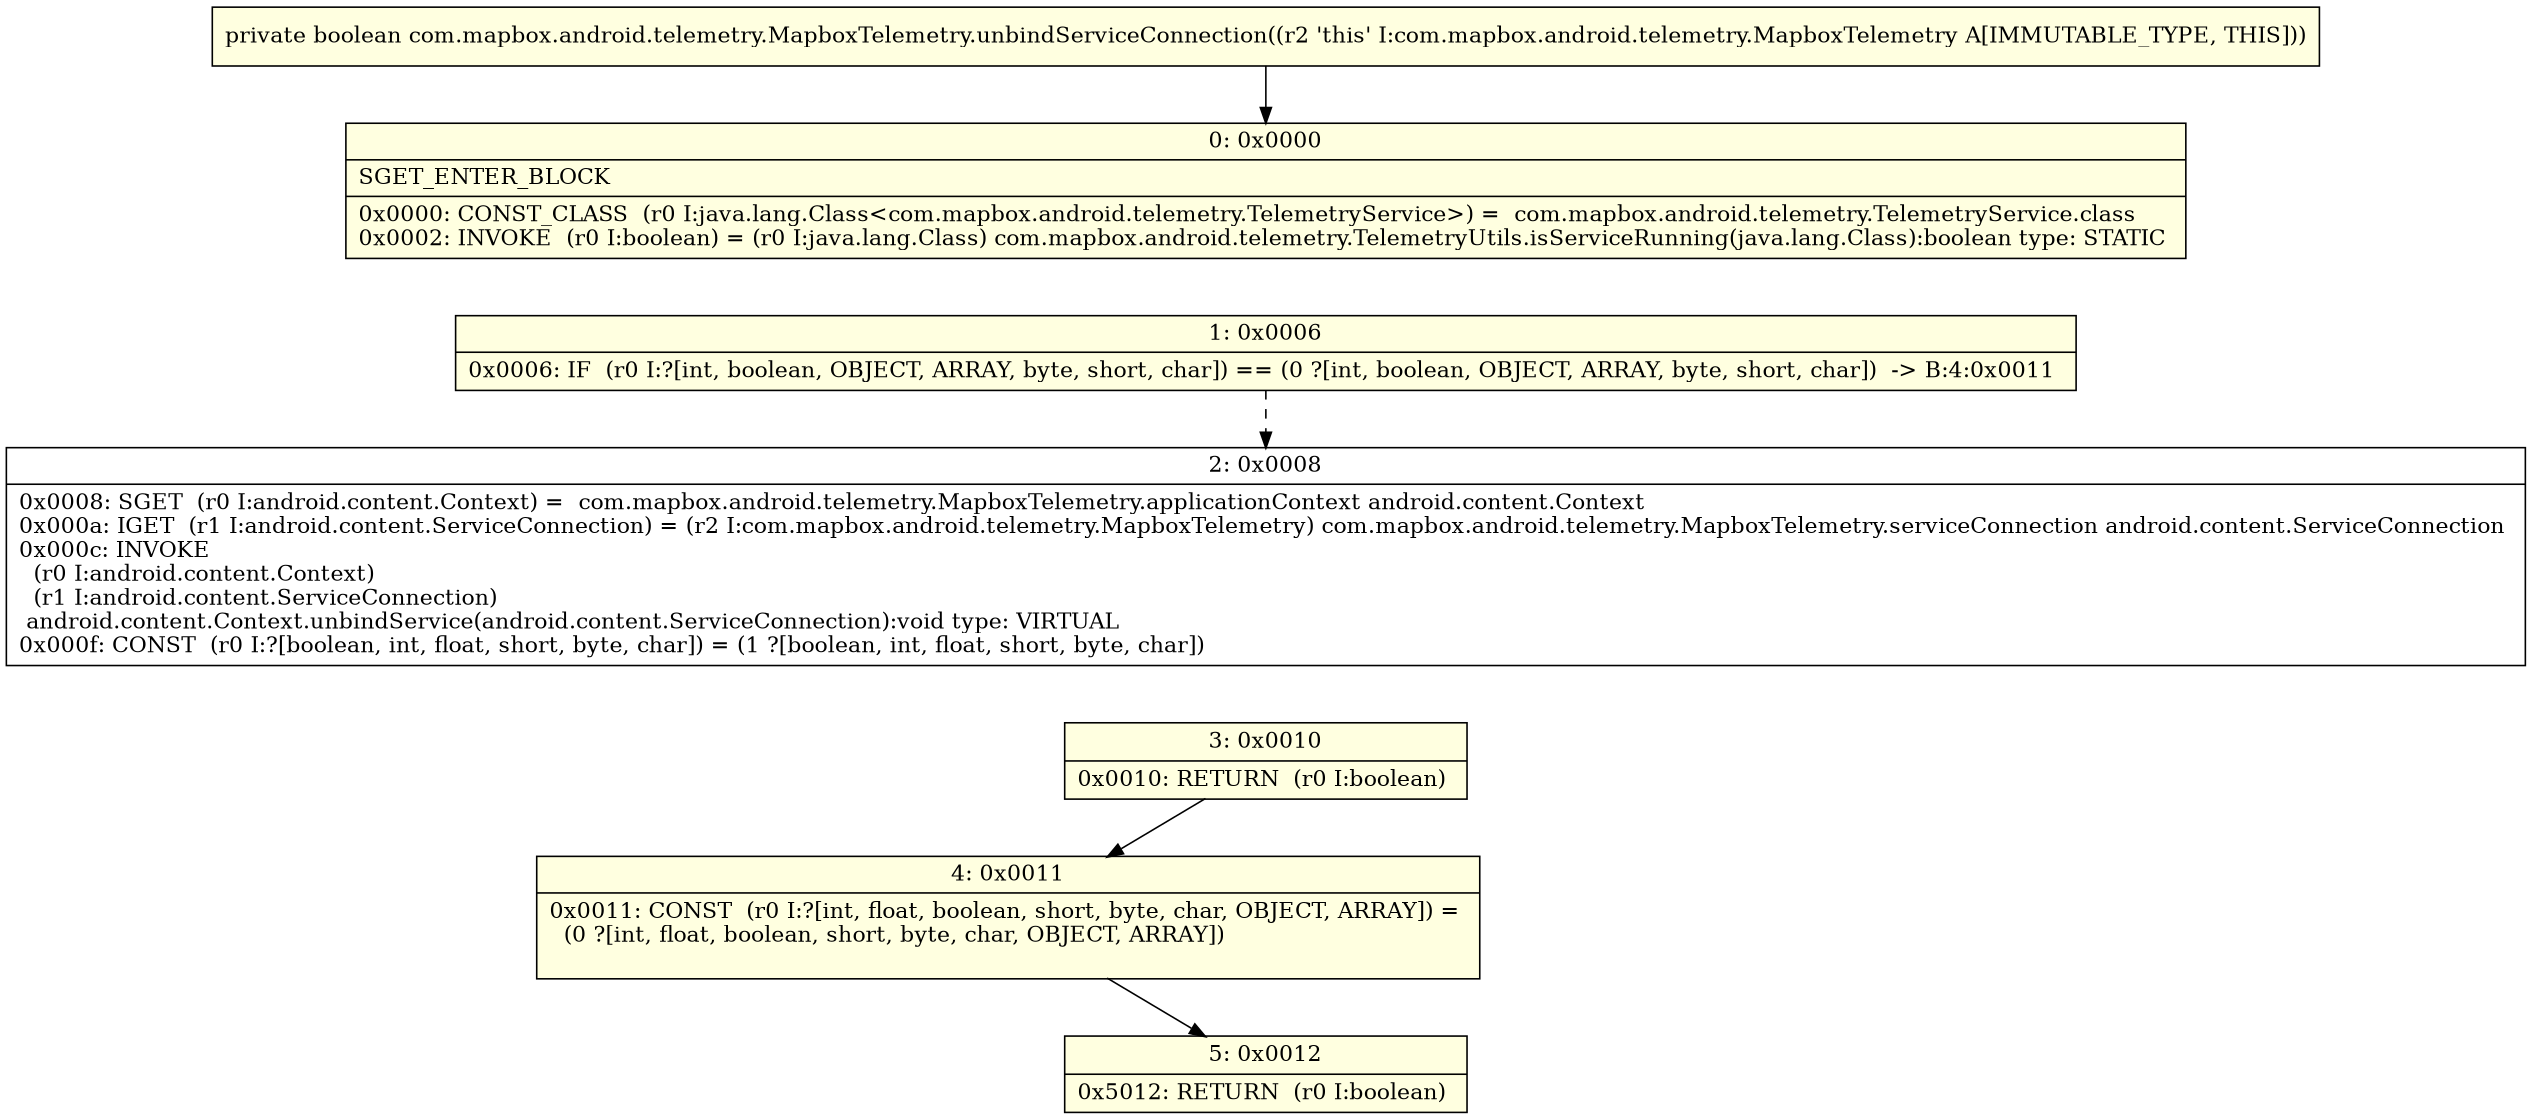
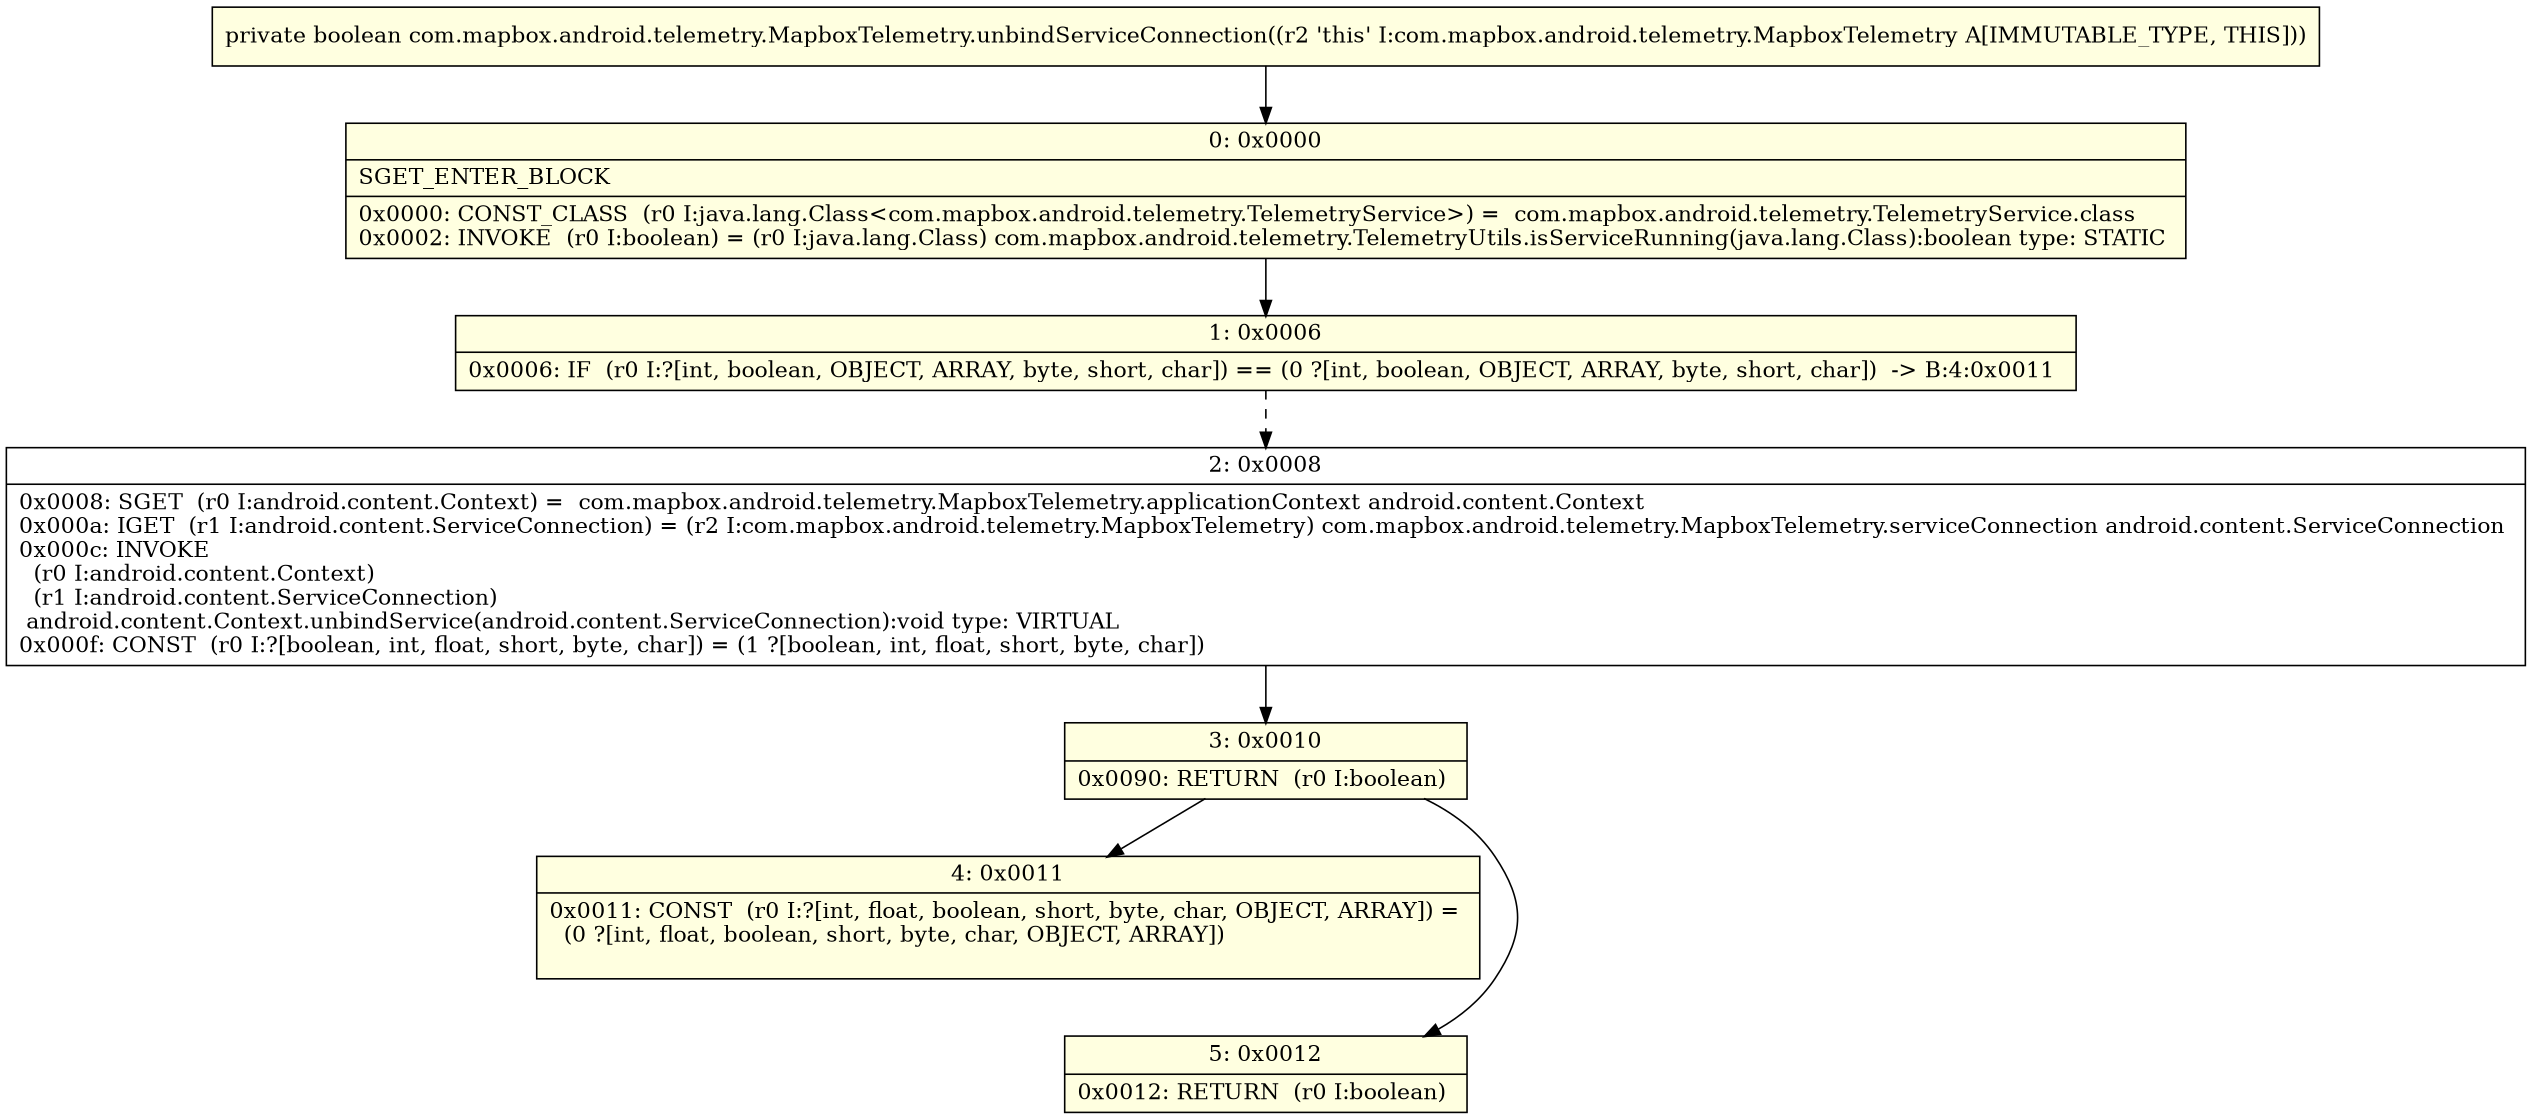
none -> (1266, 279)
none -> (1266, 686)
(1266, 779) -> (1266, 779)
(1149, 1003) -> (1517, 910)
(1266, 1093) -> (1266, 1093)
